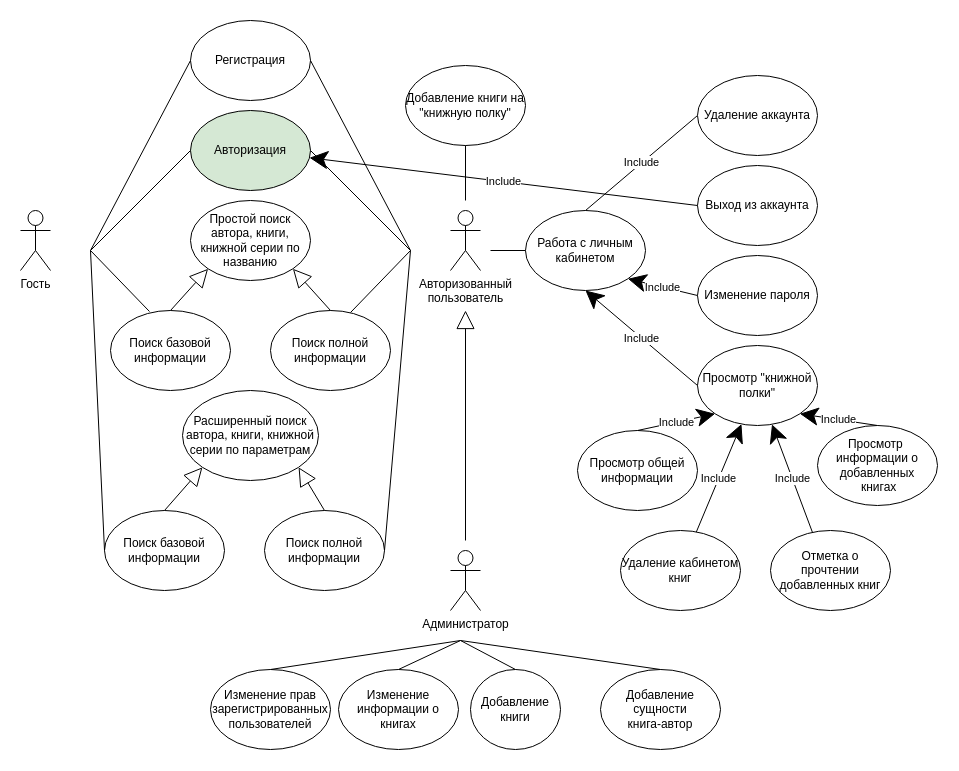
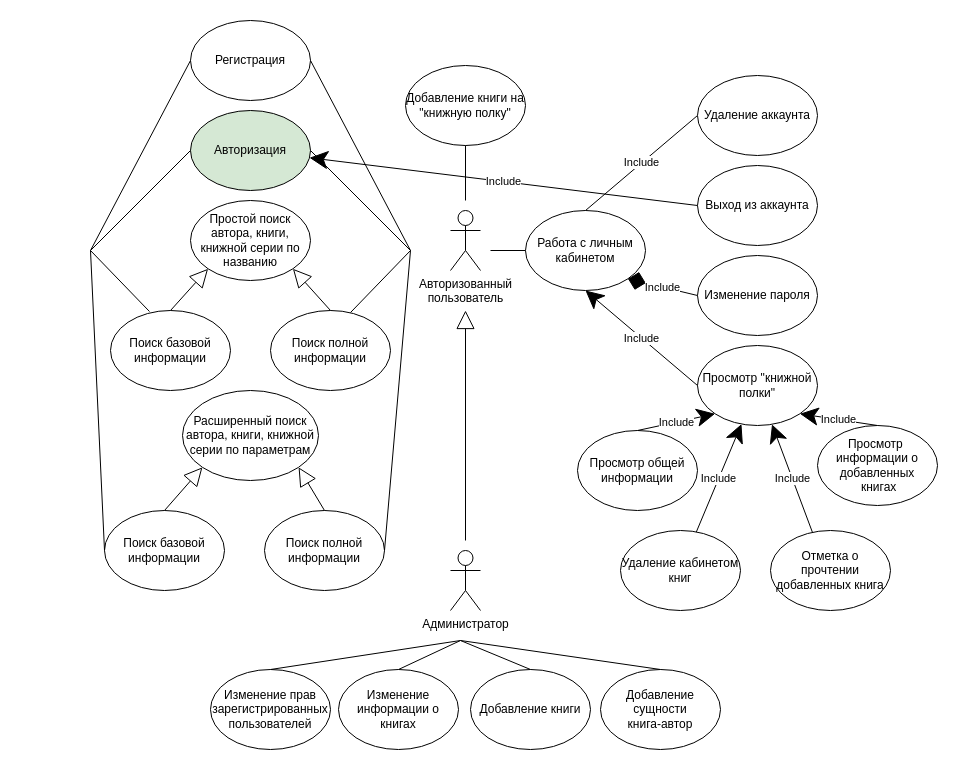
(36, 241) -> none
(644, 283) -> (646, 283)
(831, 571) -> (831, 571)
(516, 710) -> (531, 710)
